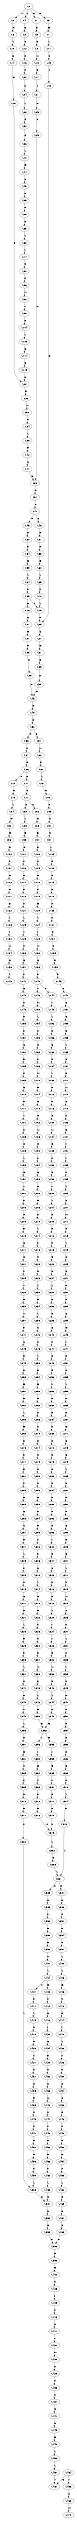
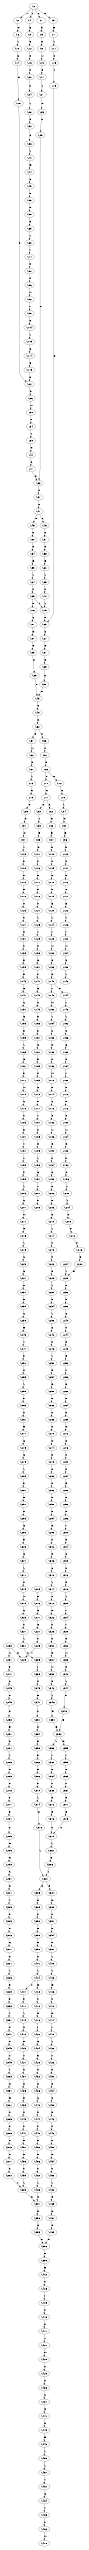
(23, 1214) -> none
(51, 1270) -> (73, 1271)
(23, 1299) -> (15, 1652)
(62, 2479) -> (44, 2493)
